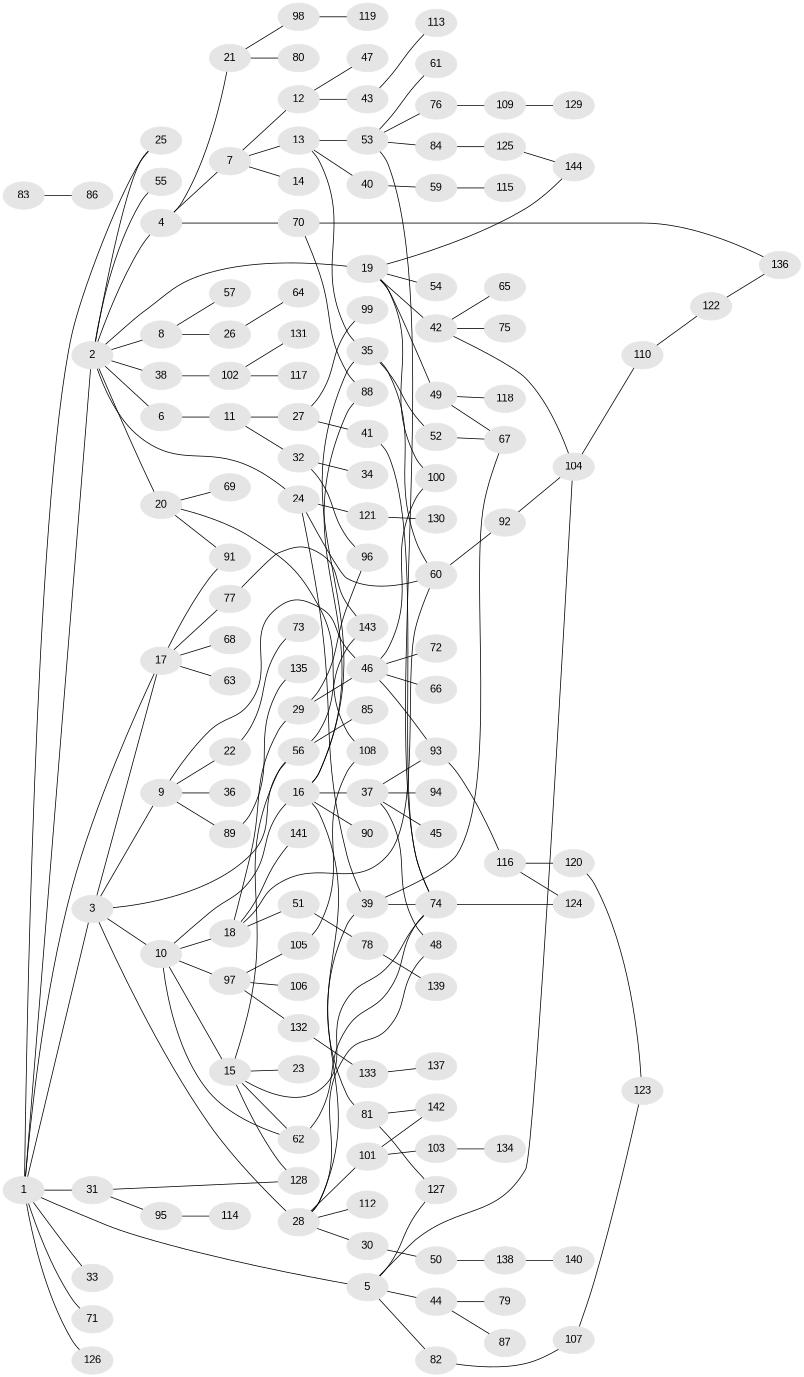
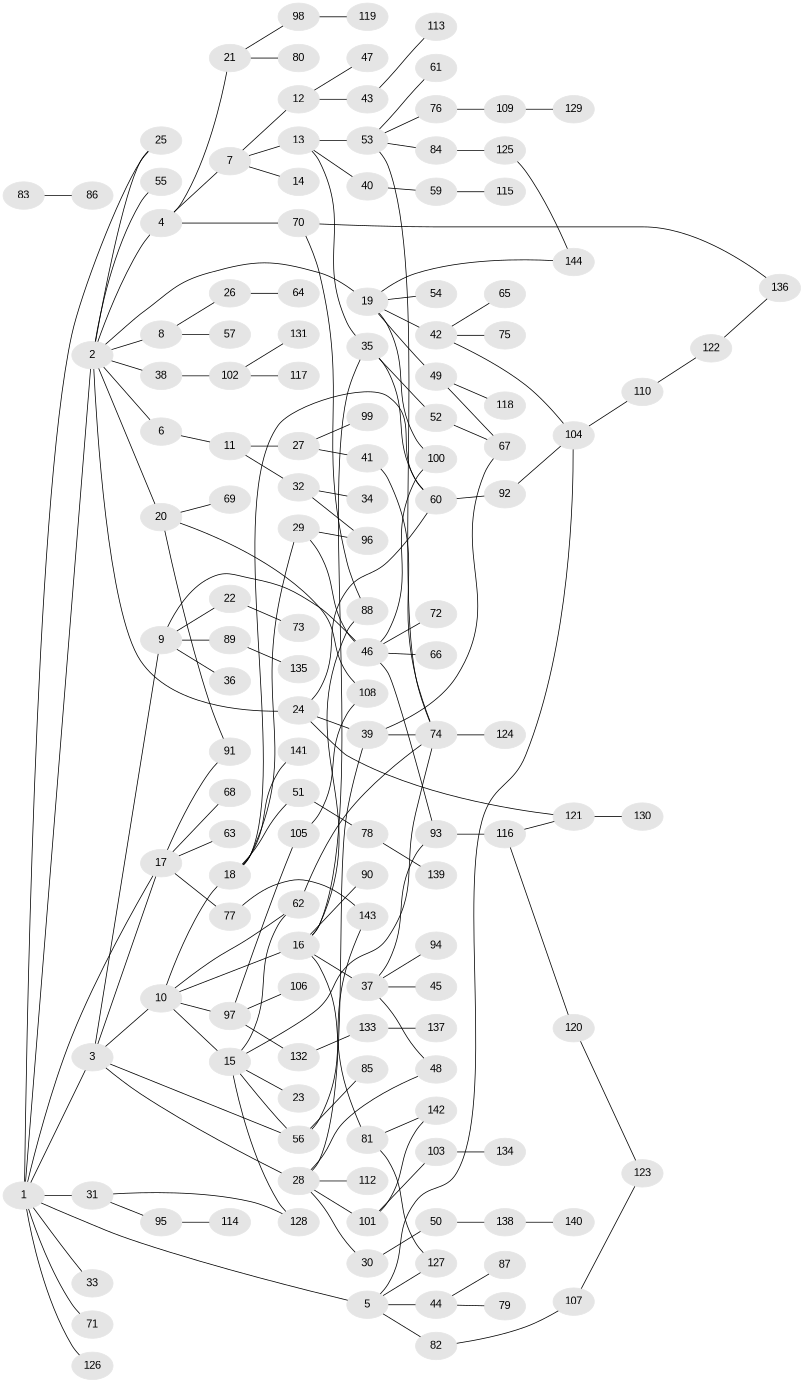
(539, 884) -> (539, 825)
